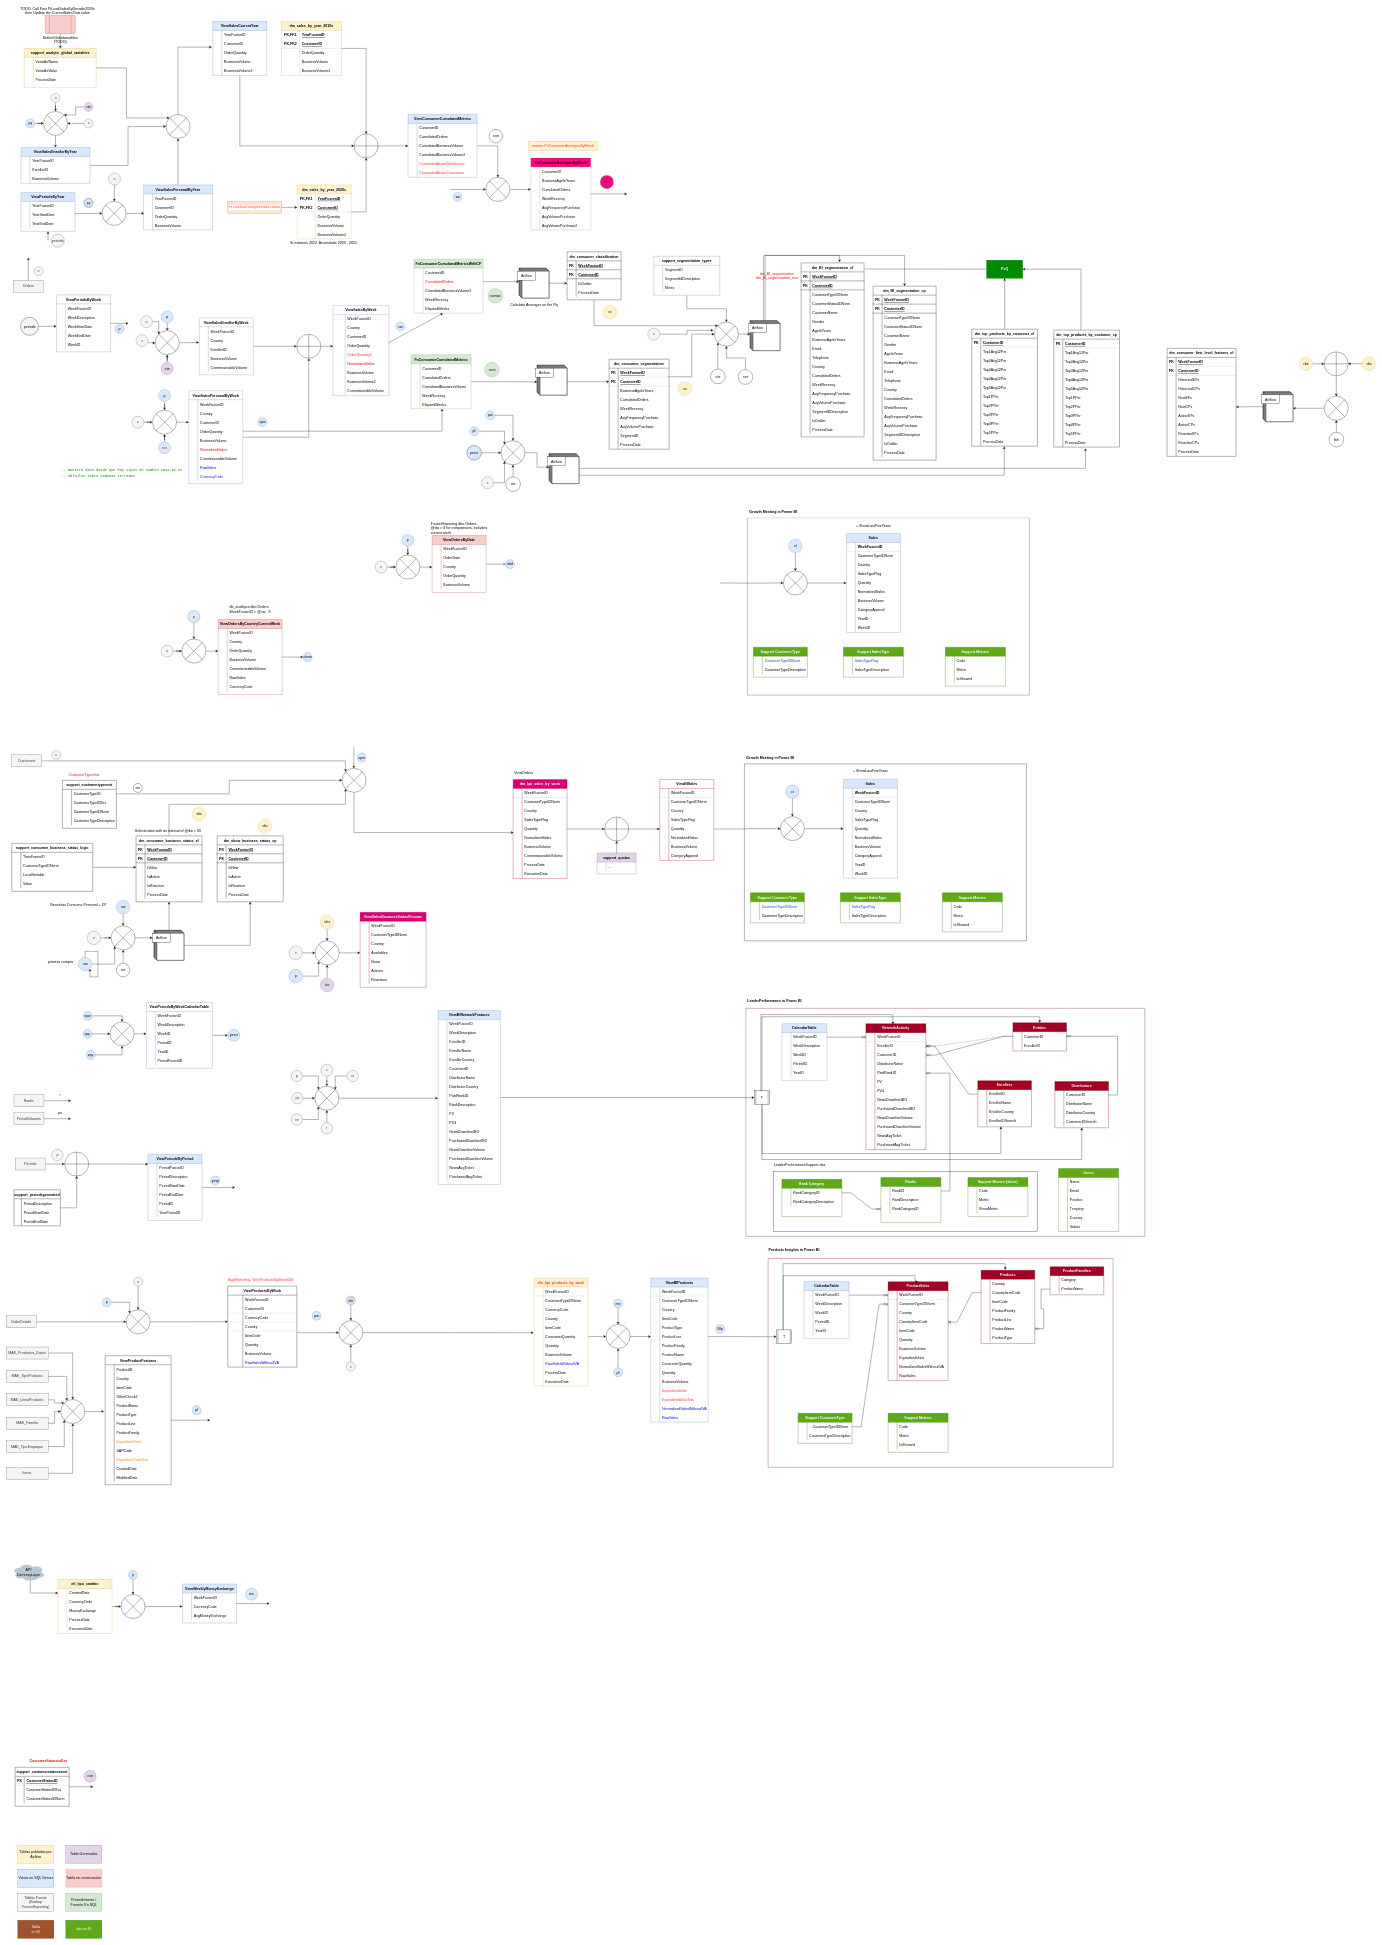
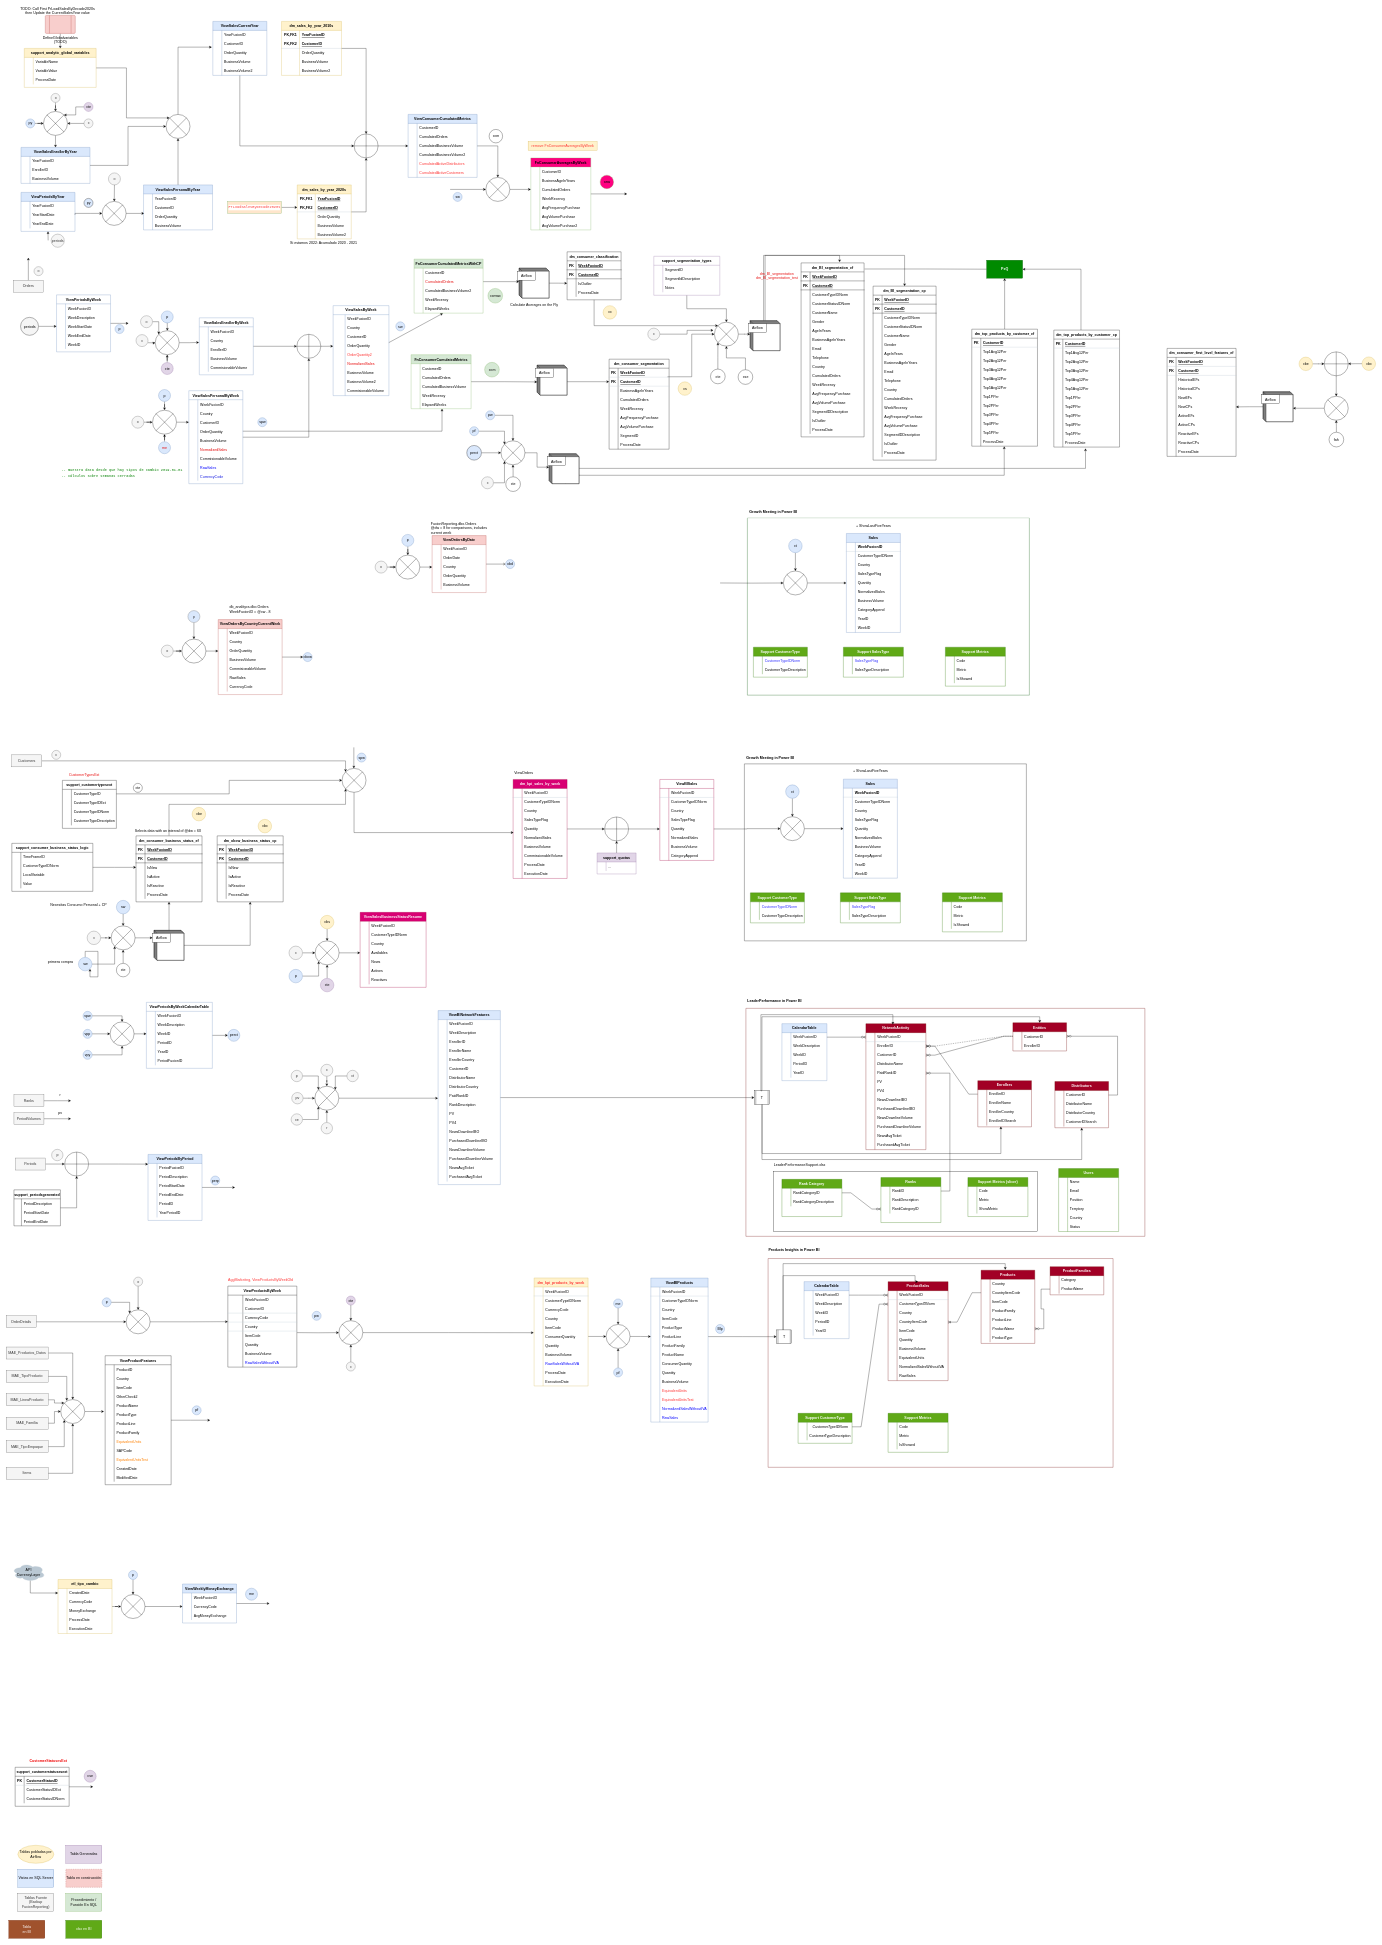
(91, 1055) -> (88, 1055)
(36, 1854) -> (36, 1854)
(36, 1929) -> (27, 1929)
